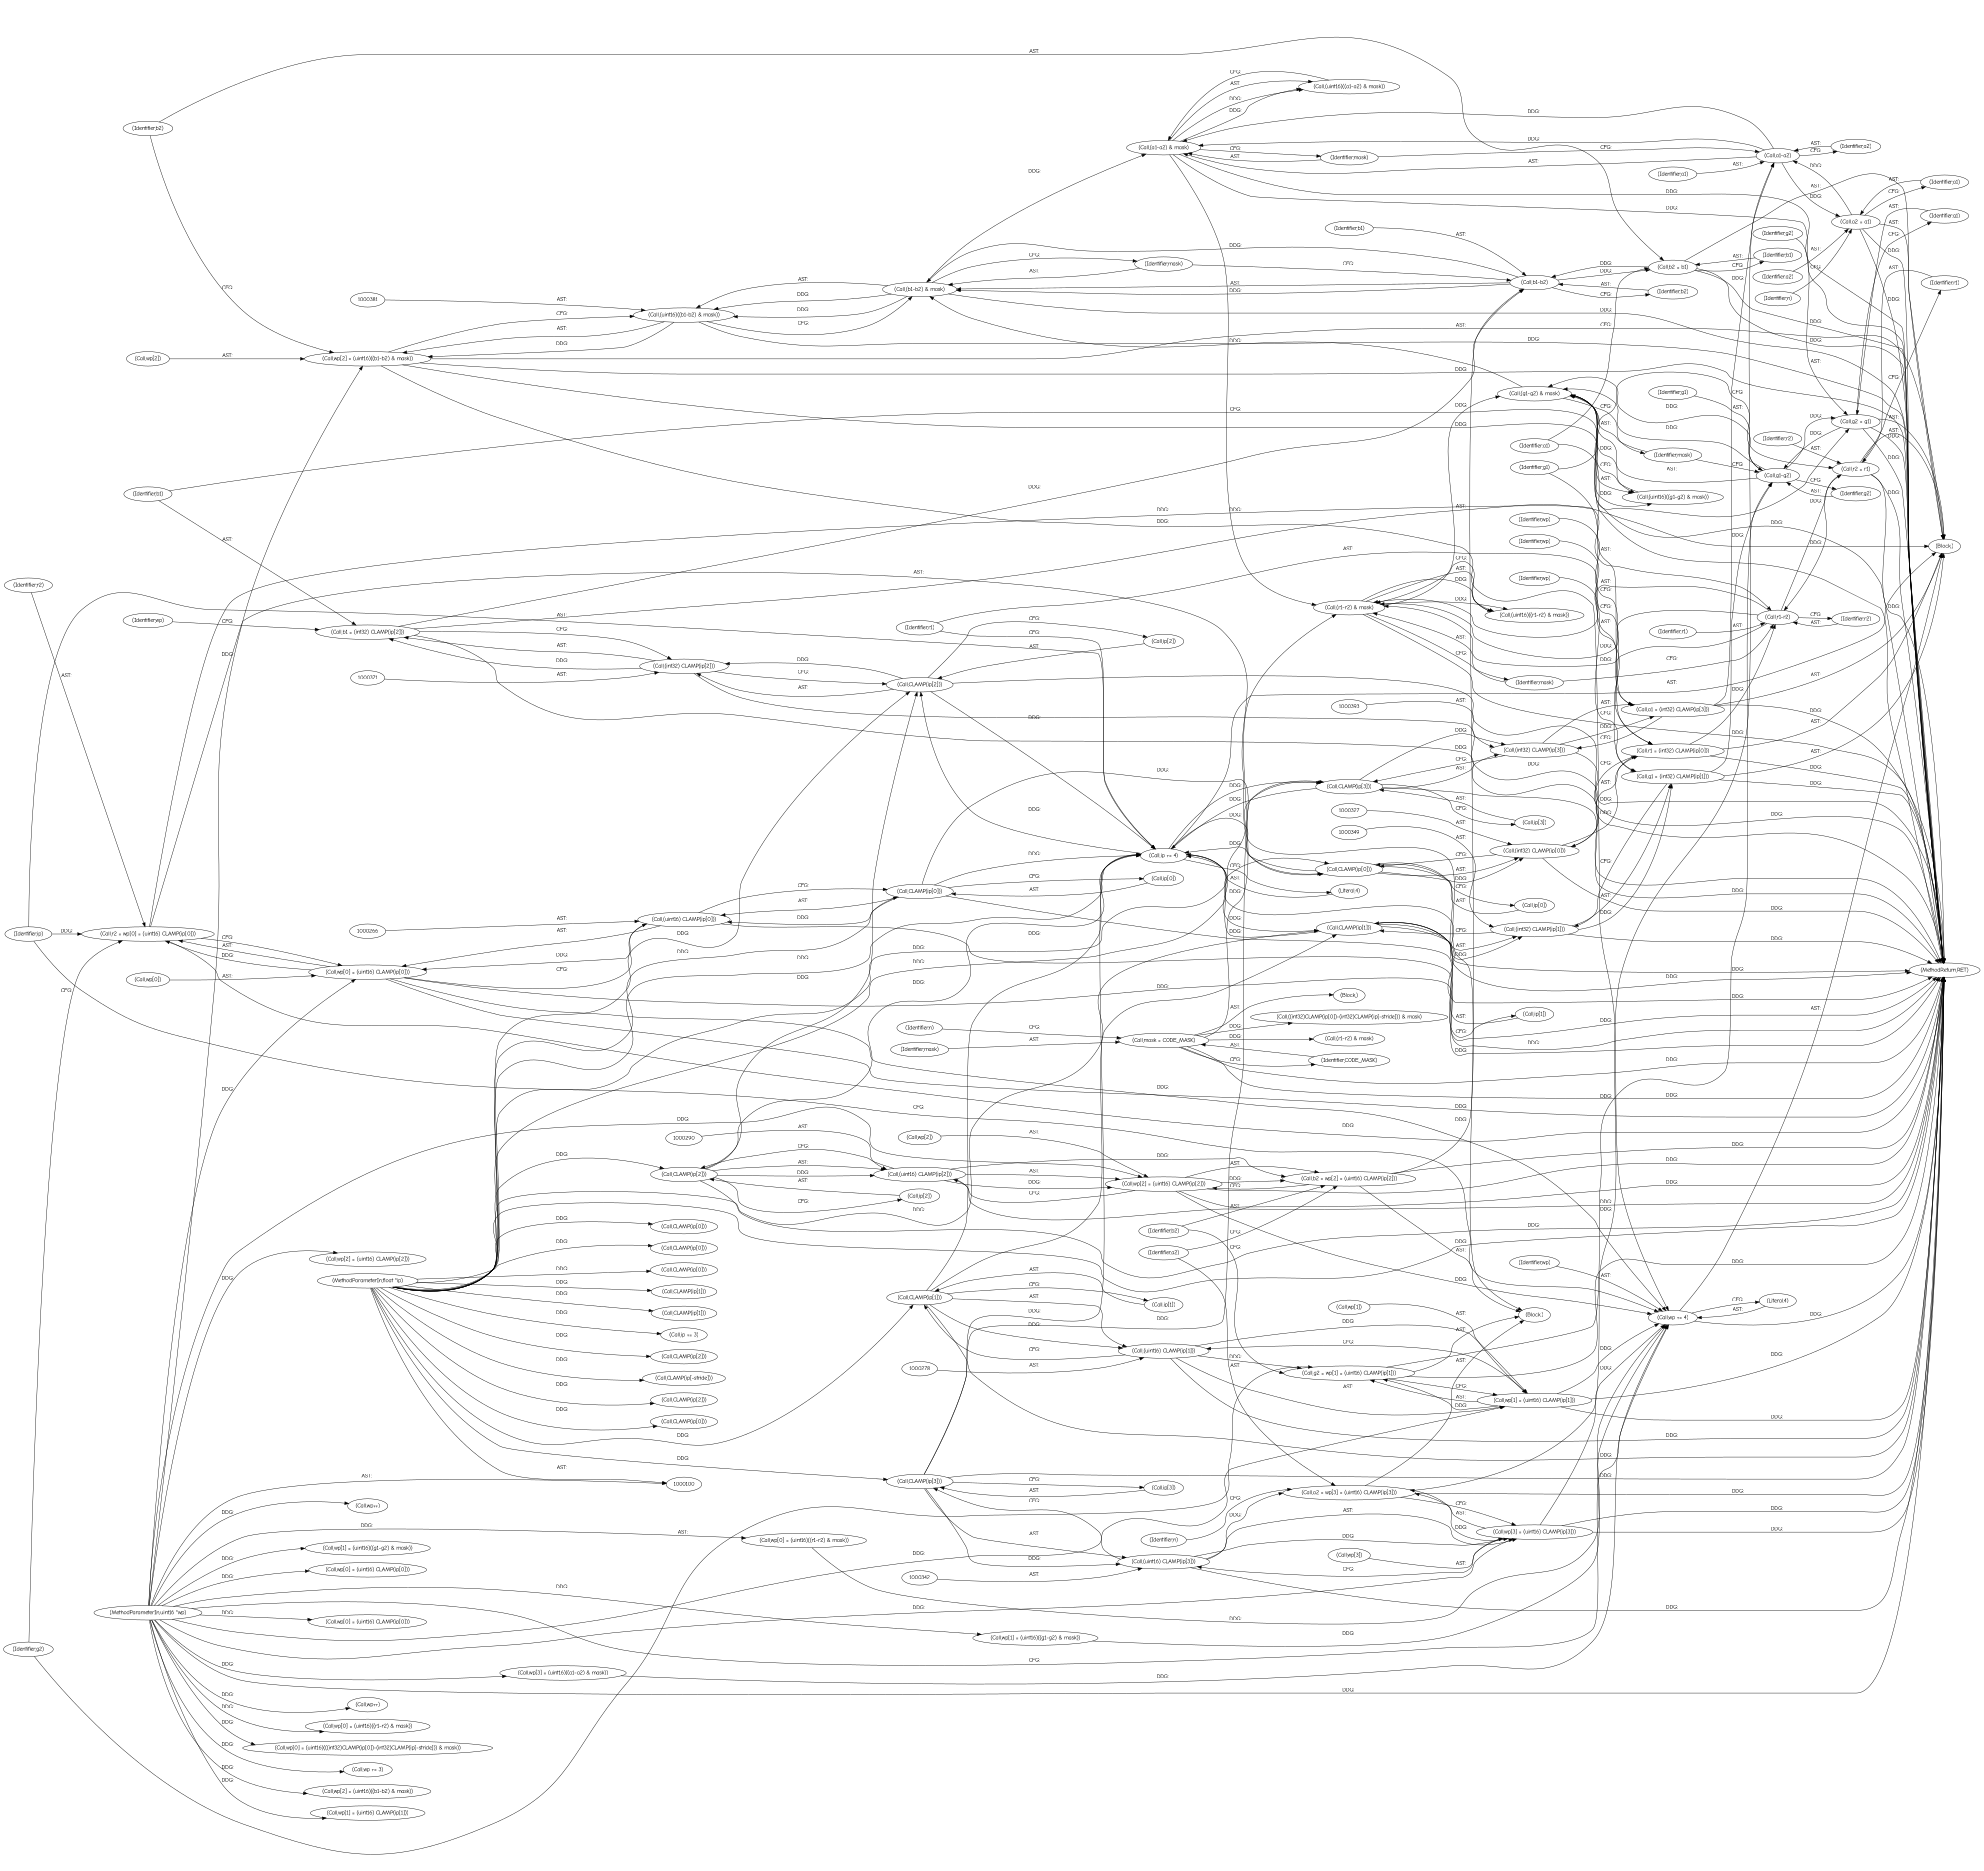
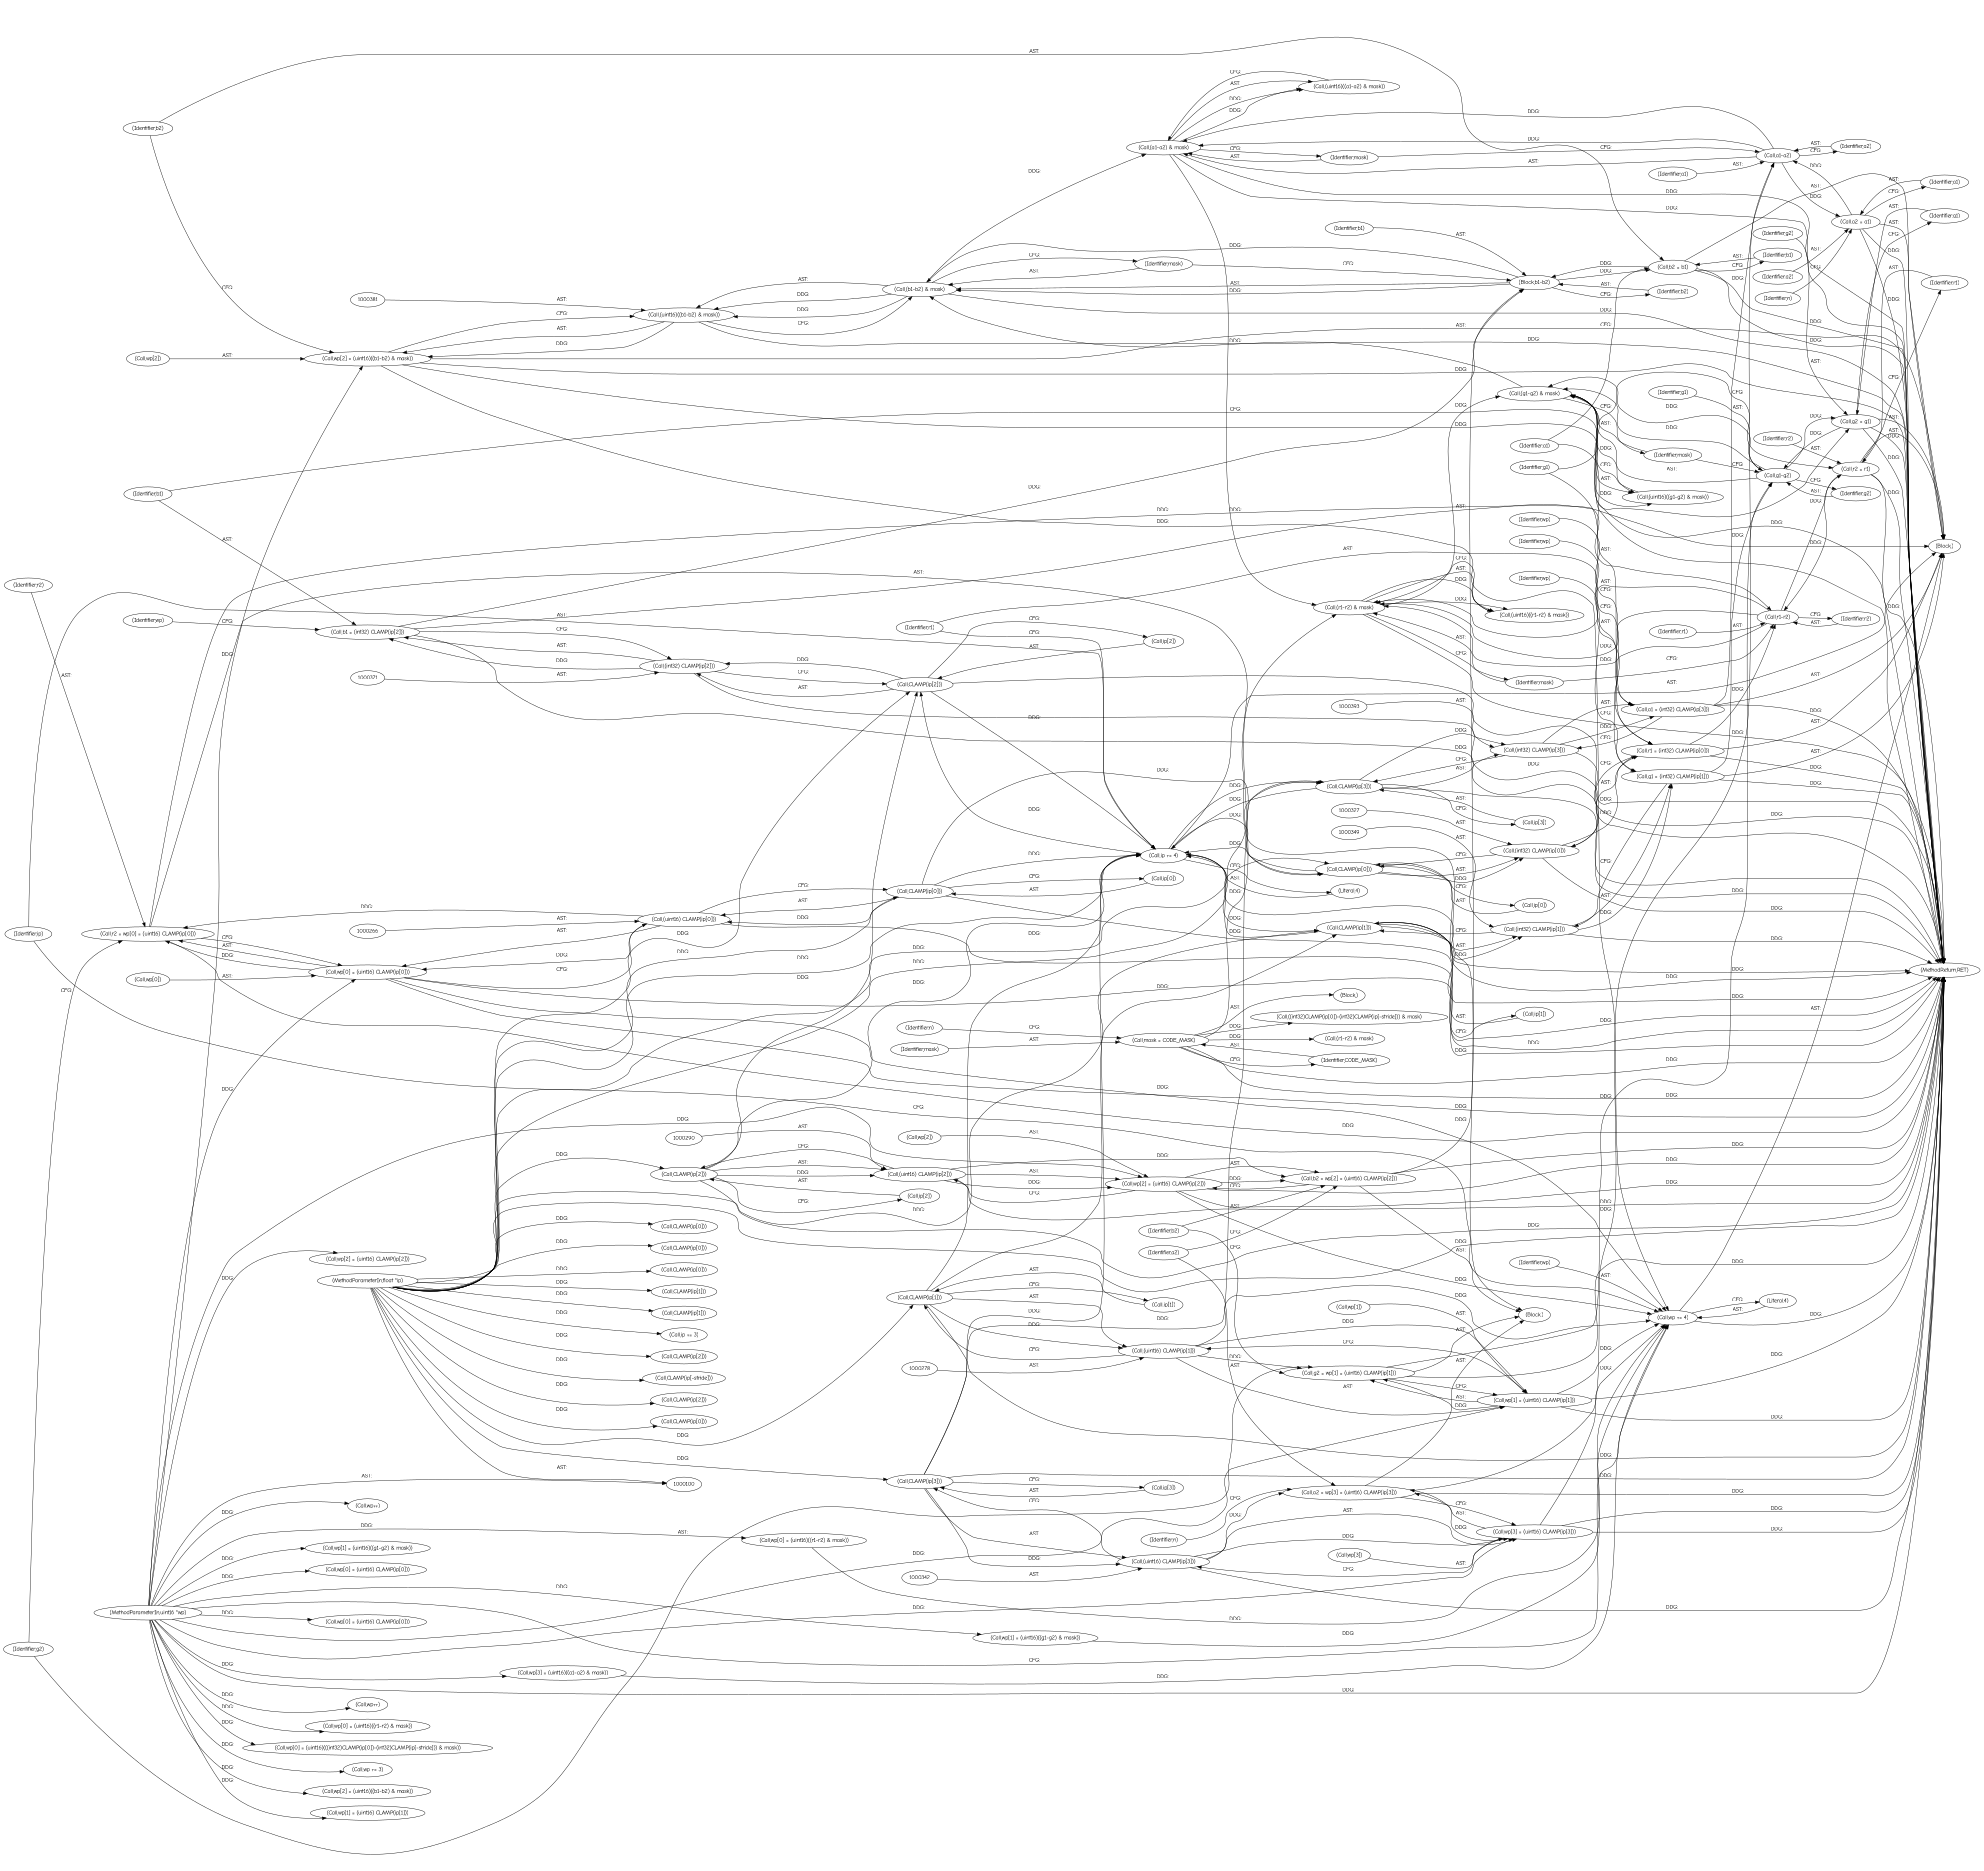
(1534, 283) -> (1534, 283)
(65, 934) -> (415, 910)
(1749, 1439) -> (1415, 1289)
